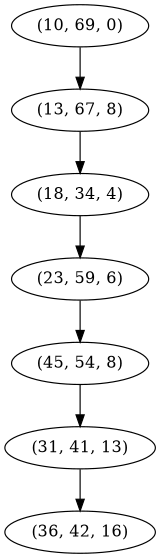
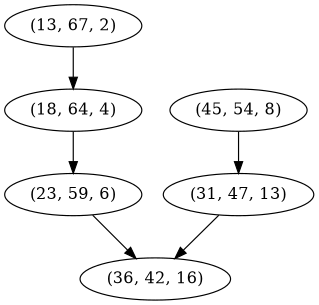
(80, 26) -> none
(80, 110) -> (73, 26)
(80, 195) -> (73, 110)
(80, 315) -> (110, 233)
(80, 448) -> (239, 195)
